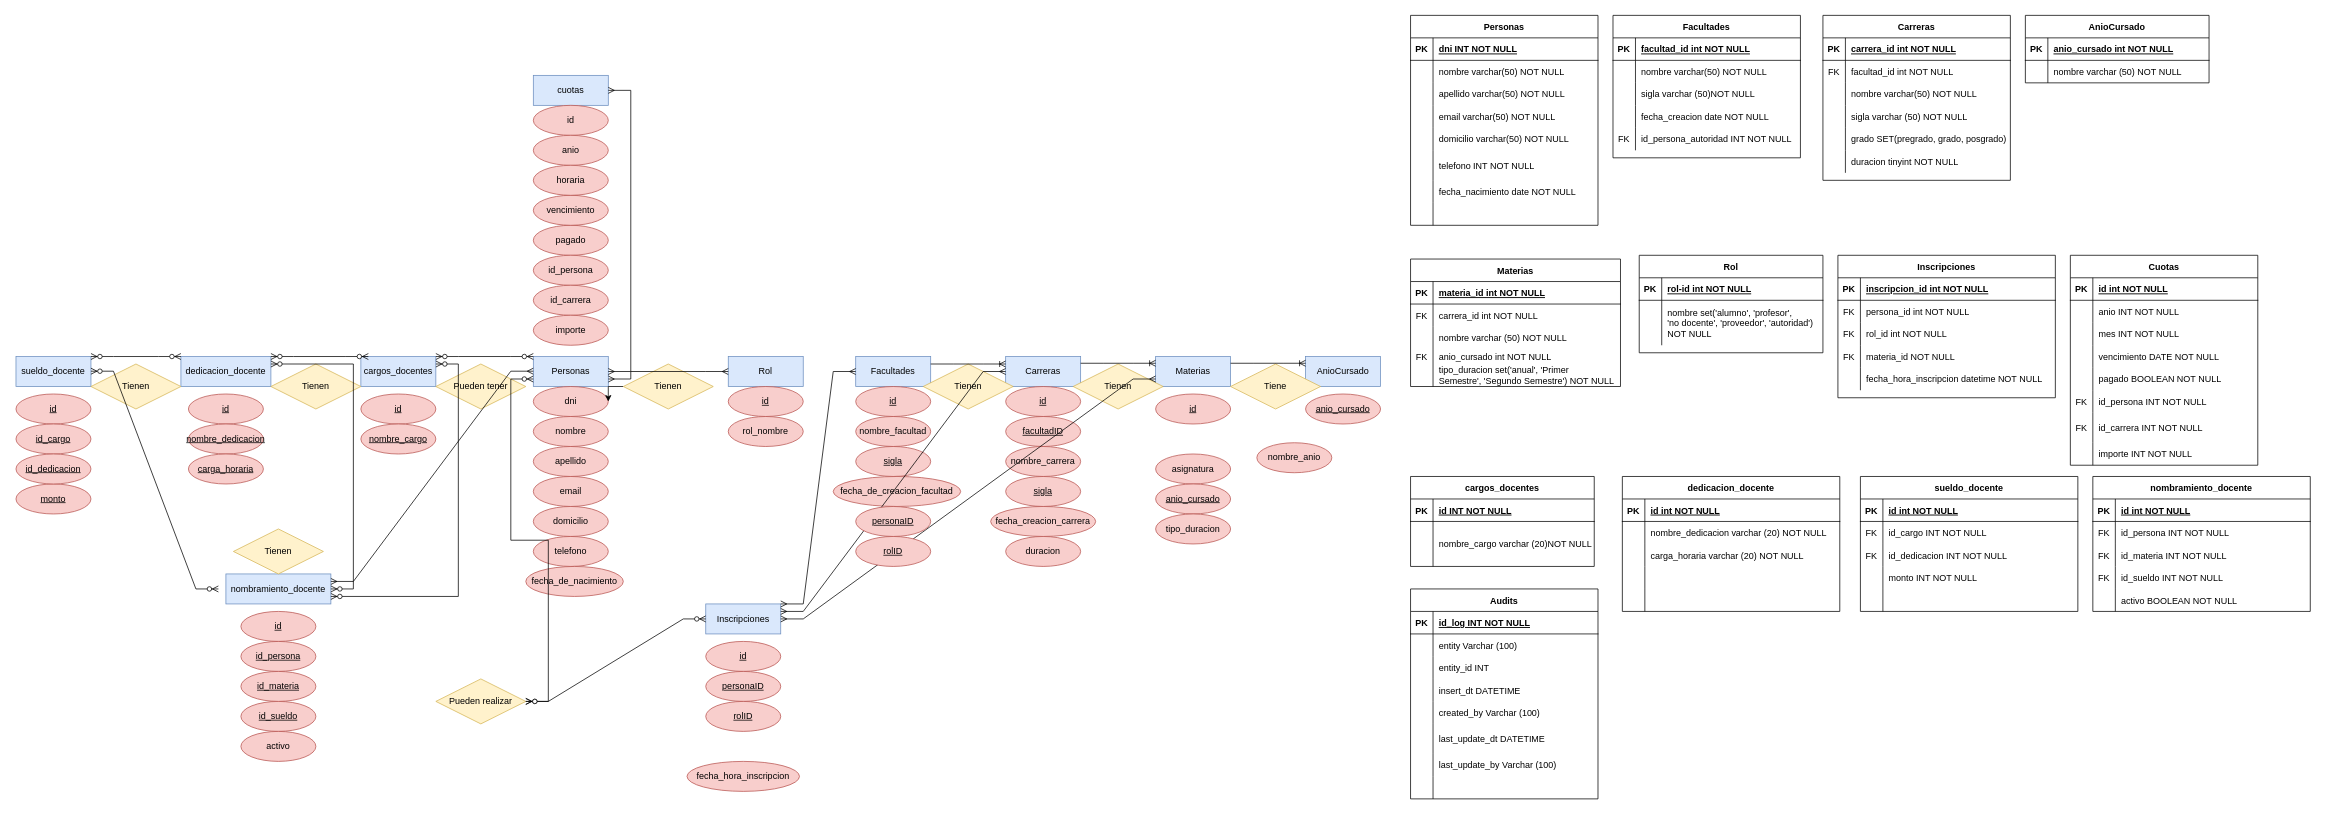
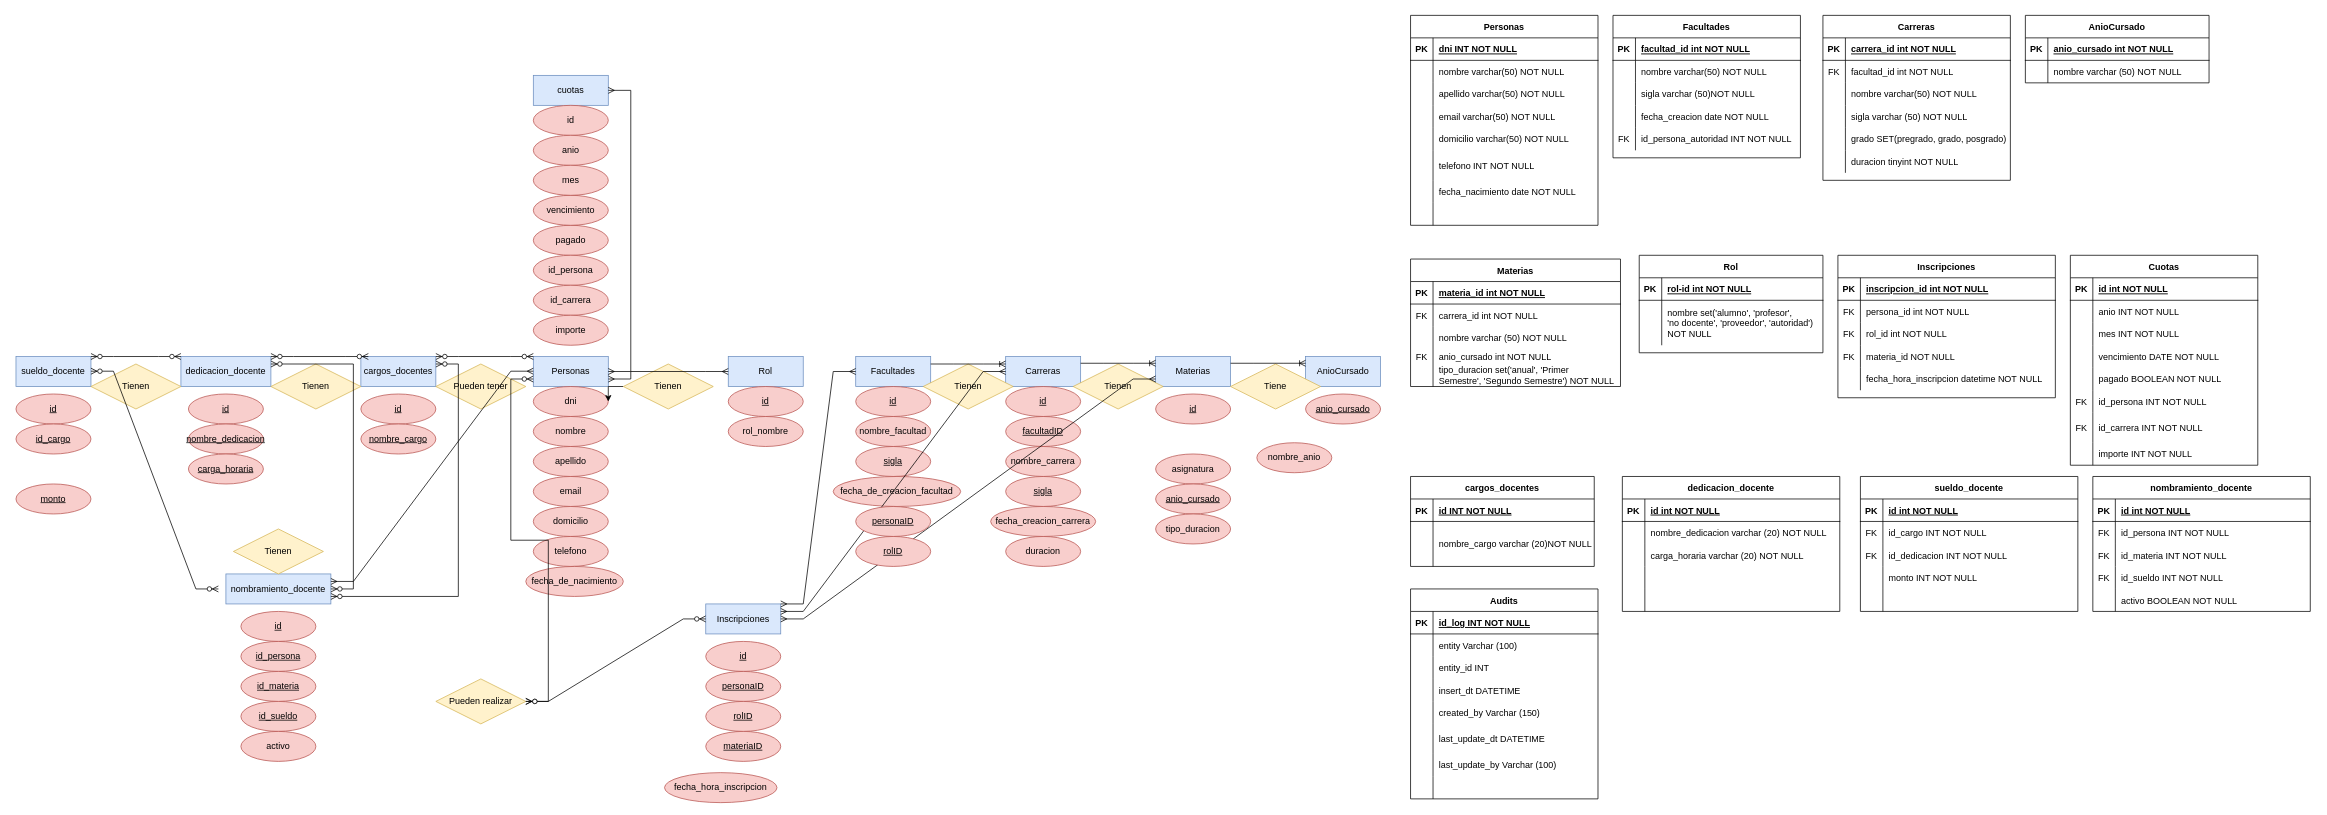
(570, 180) -> (570, 180)
(53, 469) -> none
(1497, 713) -> (1497, 713)
none -> (743, 747)
(743, 777) -> (720, 788)
